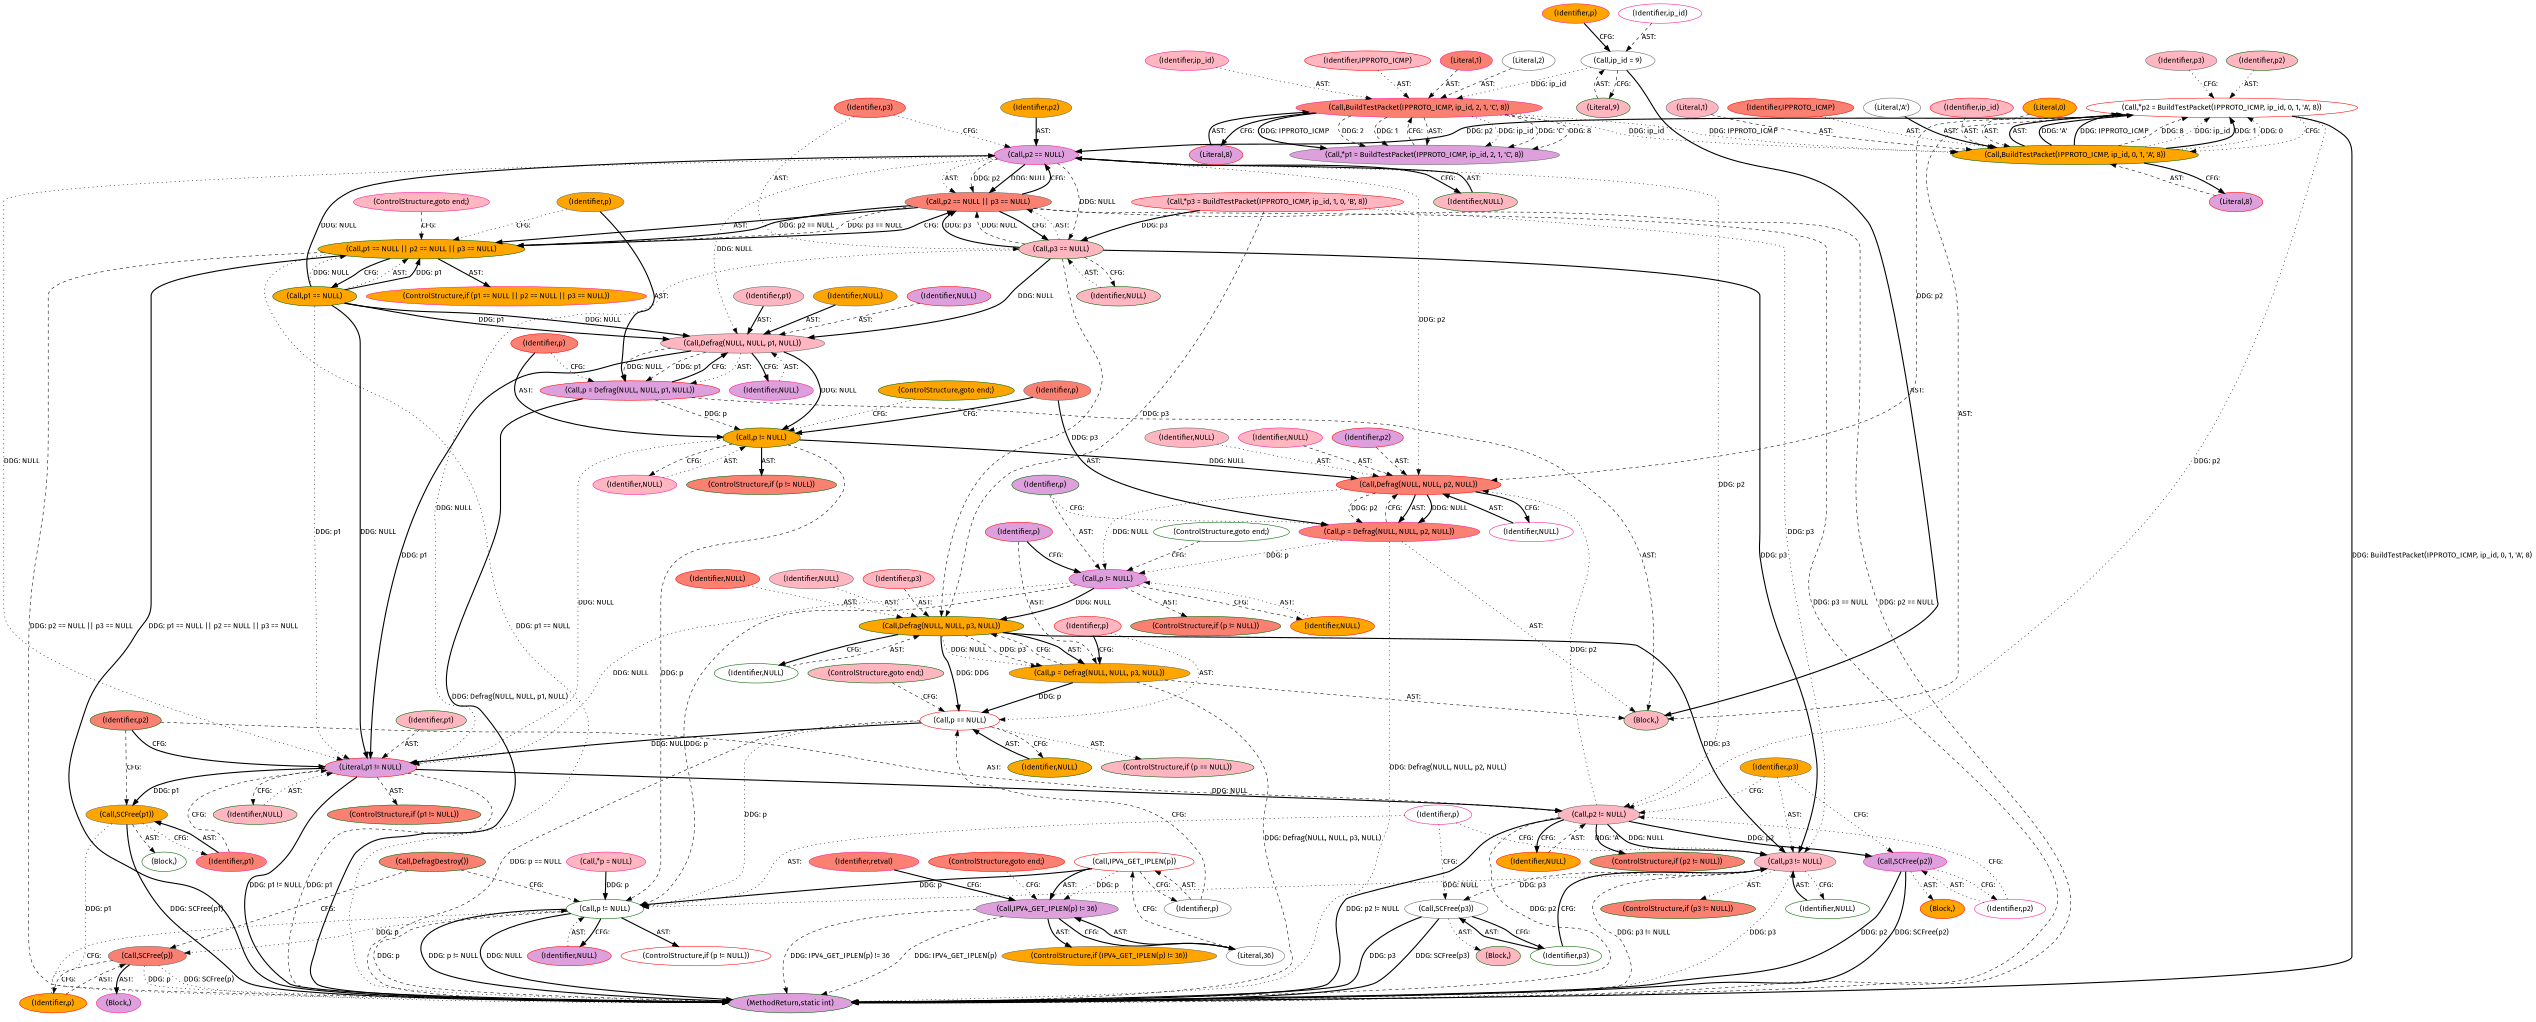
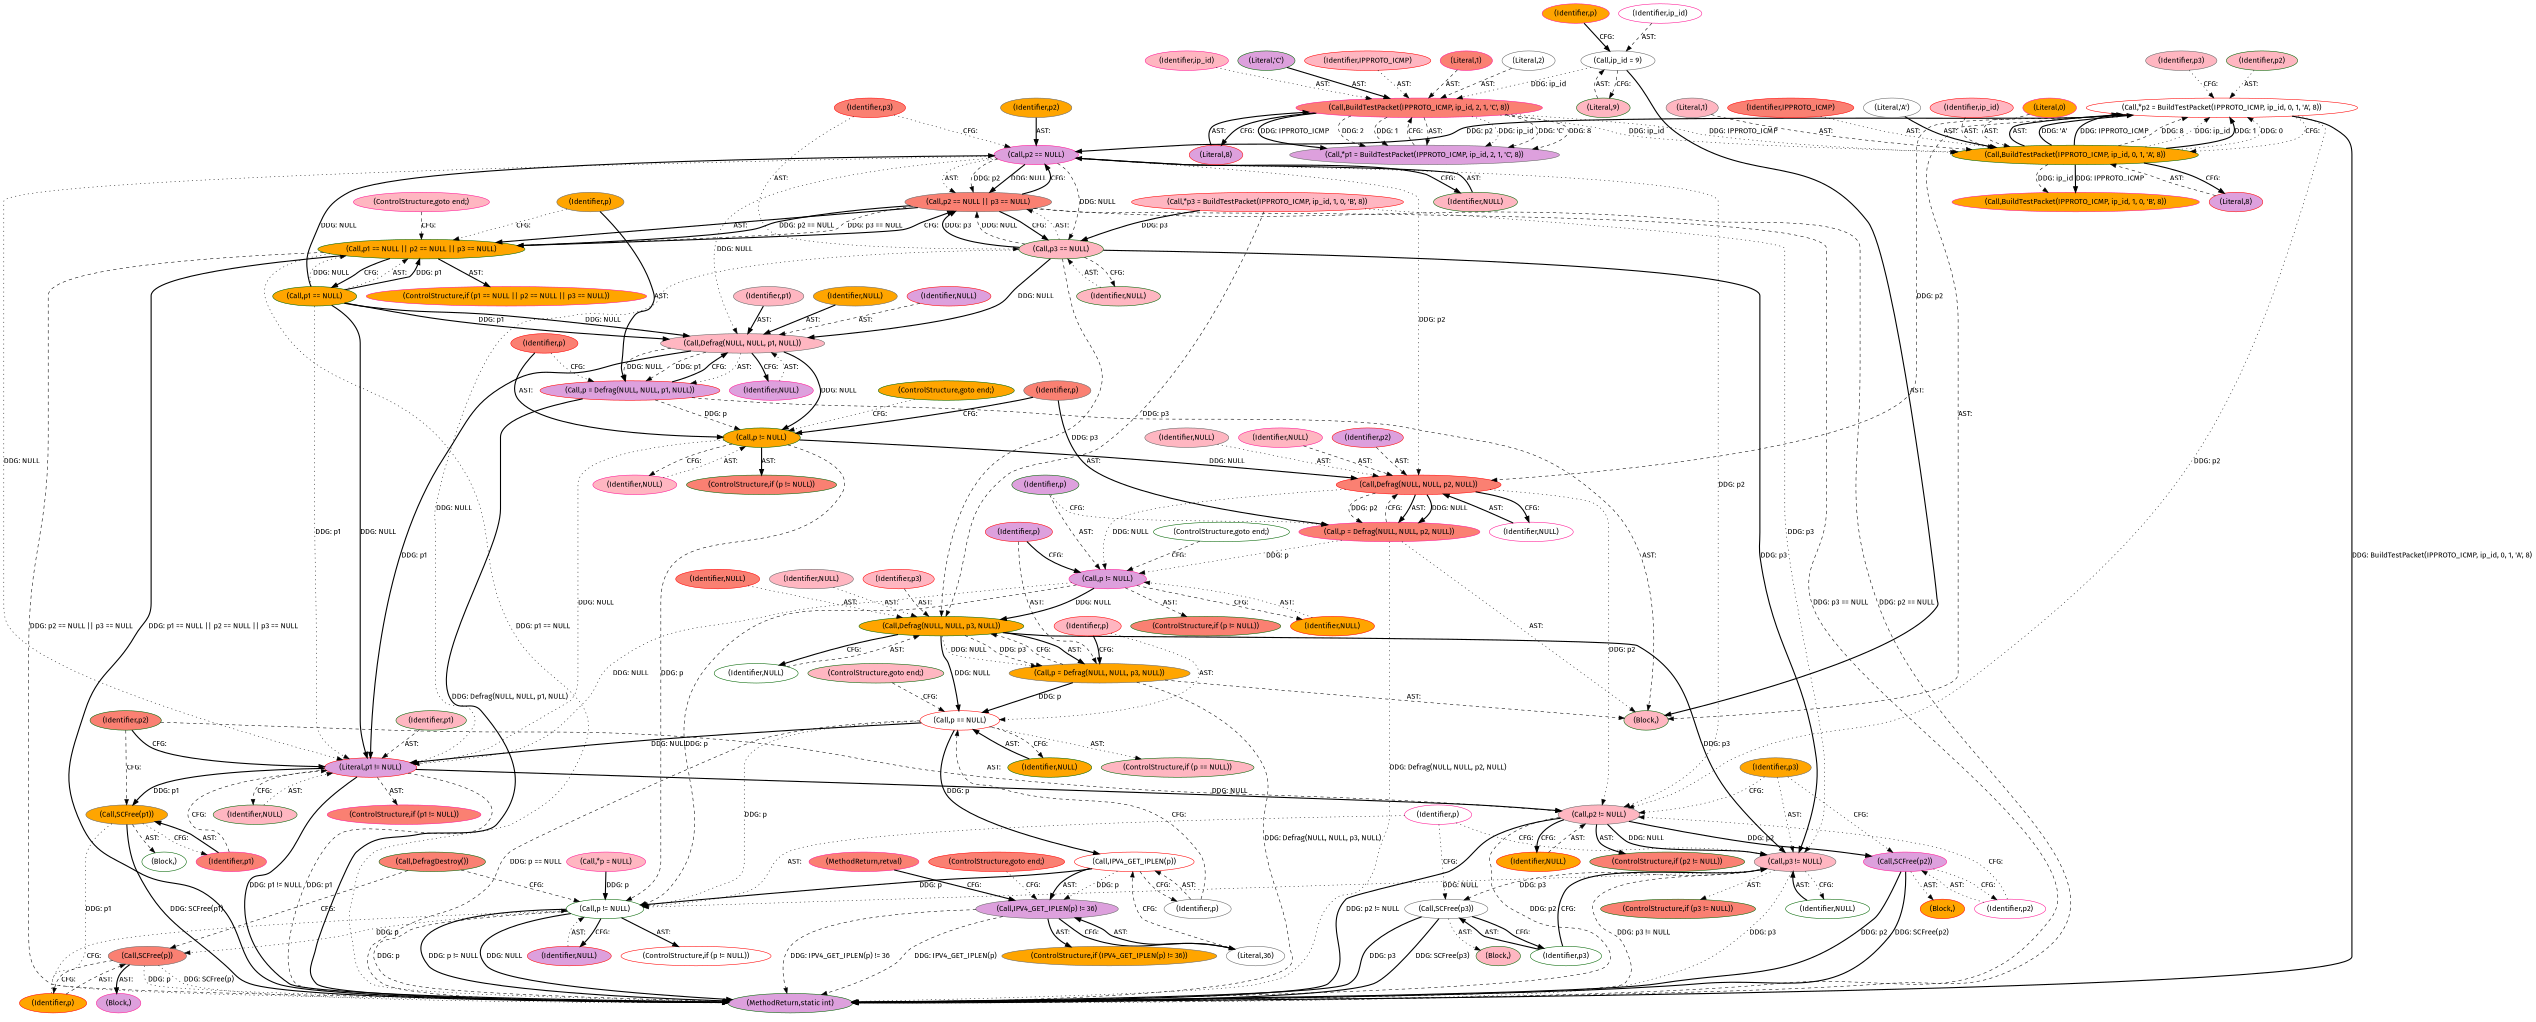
none -> (1266, 61)
(2050, 108) -> (2050, 108)
none -> (2076, 202)
(1575, 615) -> (1609, 596)
(973, 673) -> (973, 673)
(404, 815) -> (404, 815)
none -> (985, 820)
(1608, 838) -> (1608, 838)
(864, 862) -> (864, 862)
